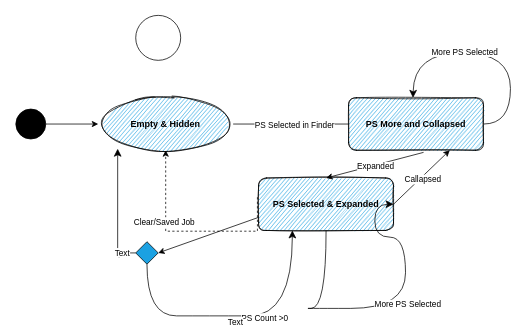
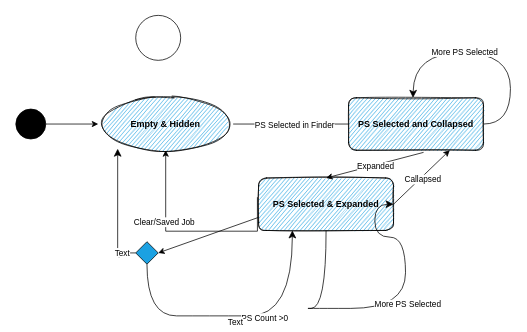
(416, 124) -> (416, 124)
(225, 231) -> (225, 231)
